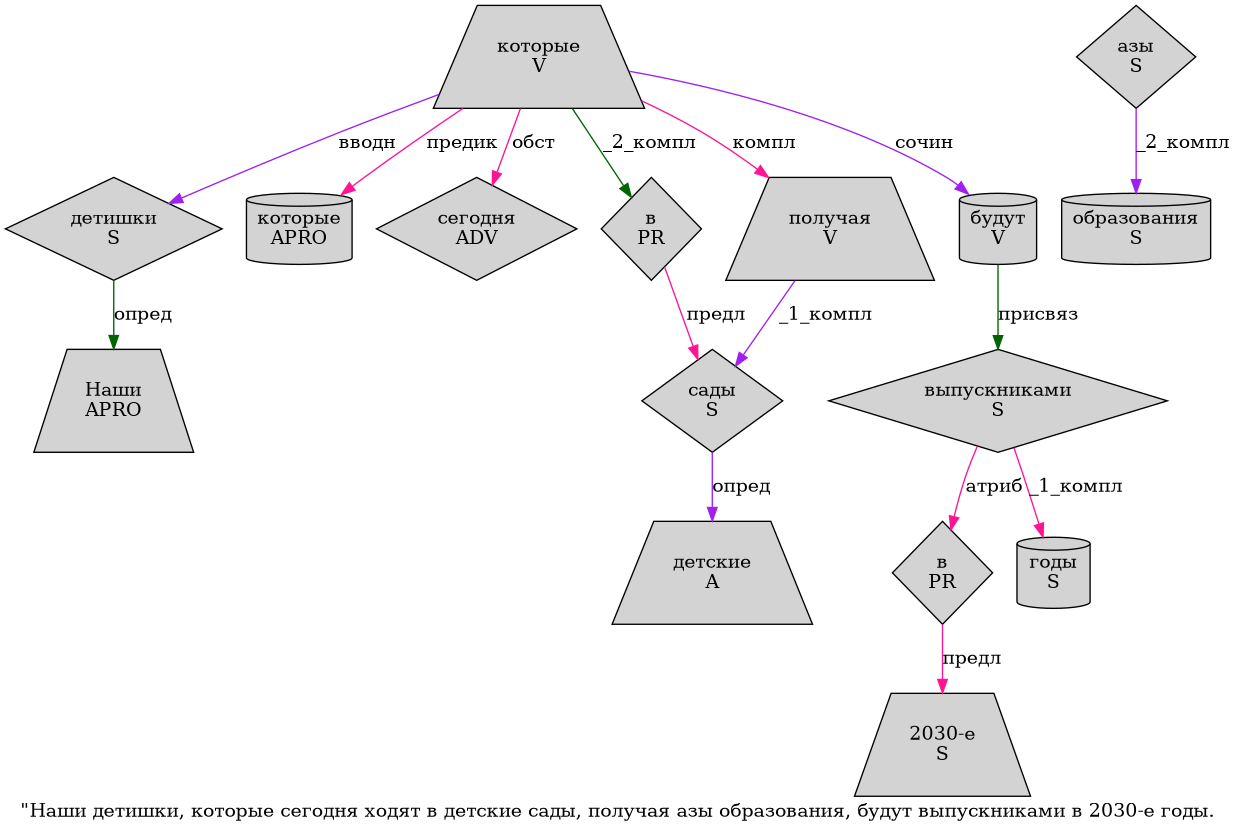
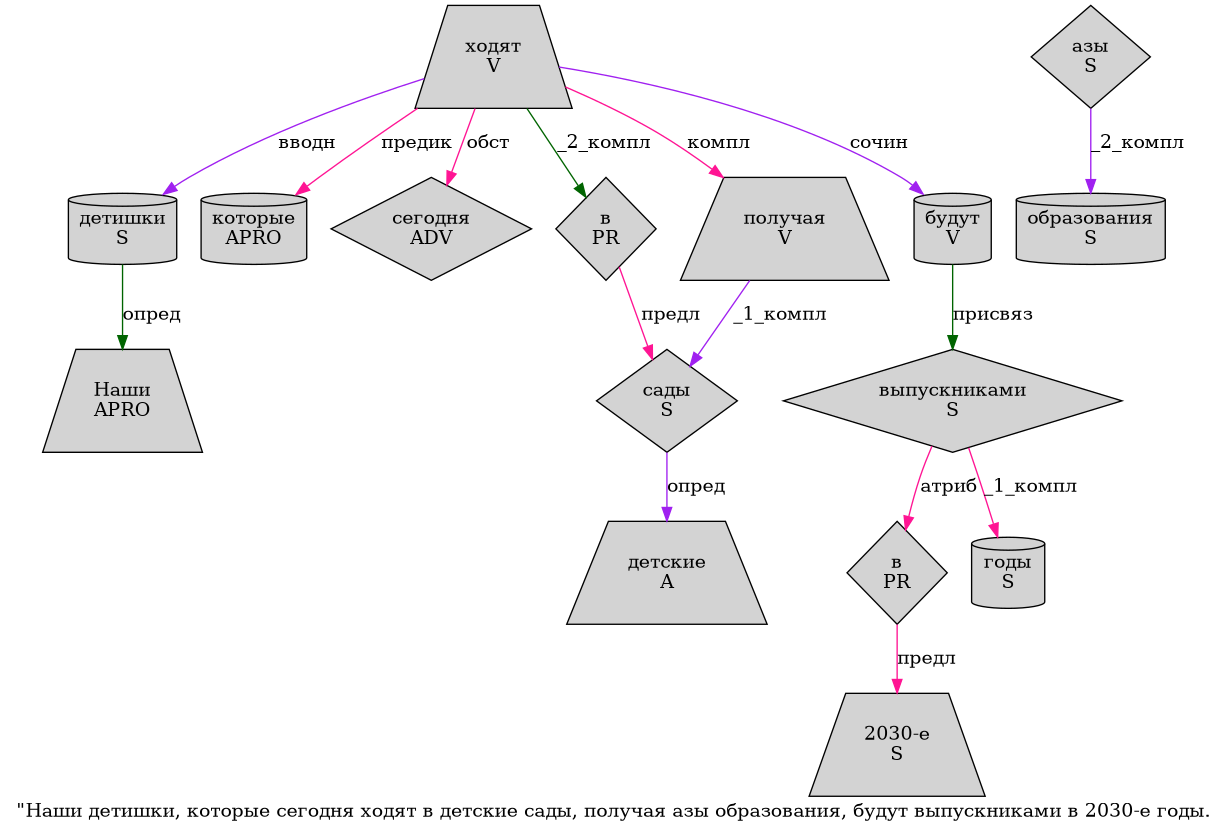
(539, 57) -> (494, 57)
(114, 229) -> (123, 229)
